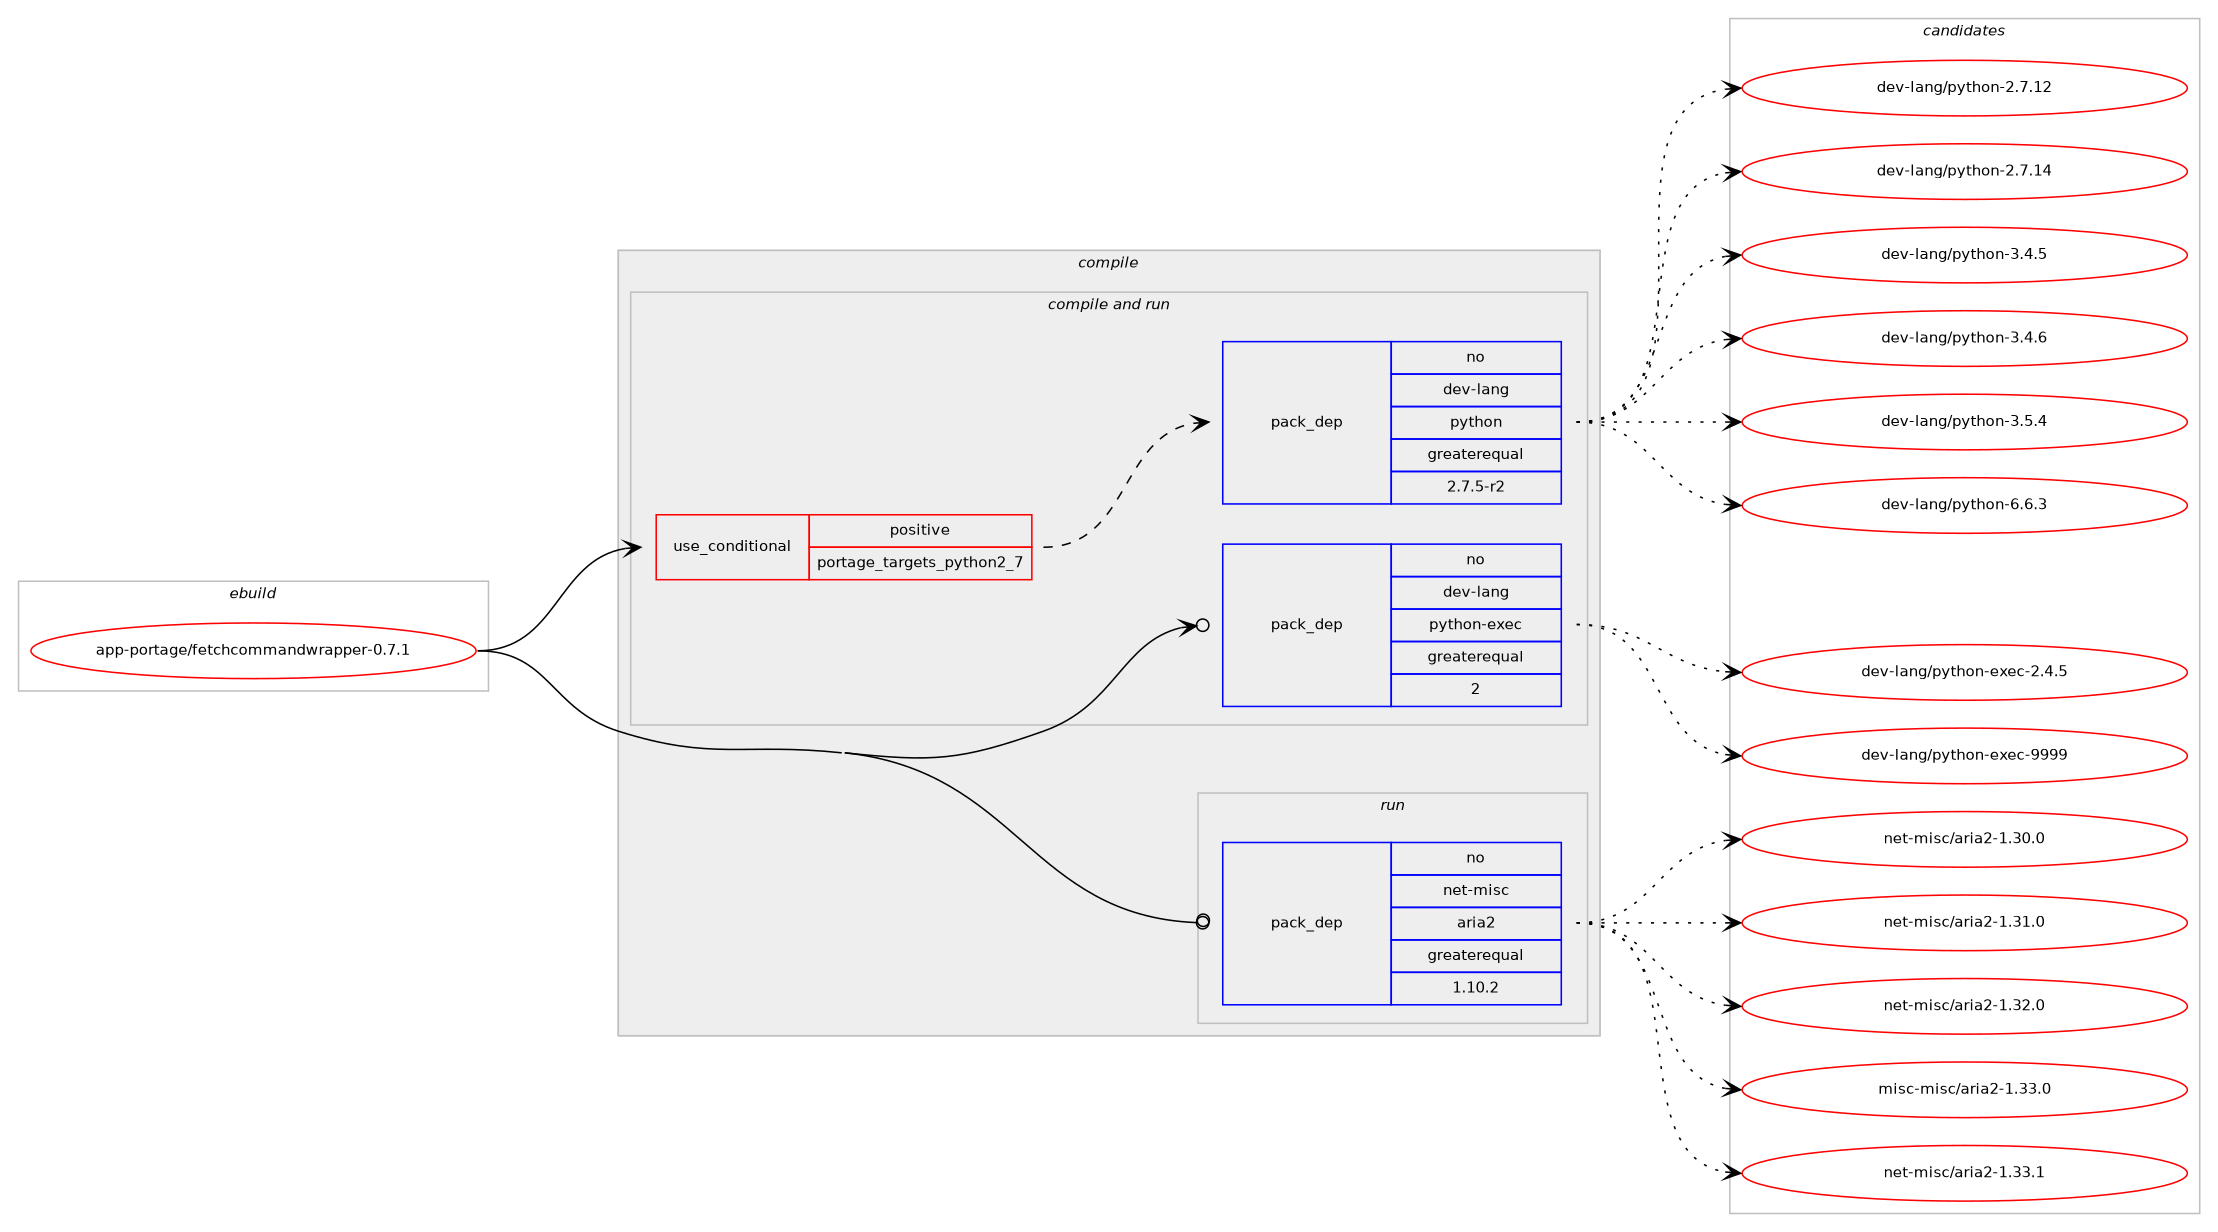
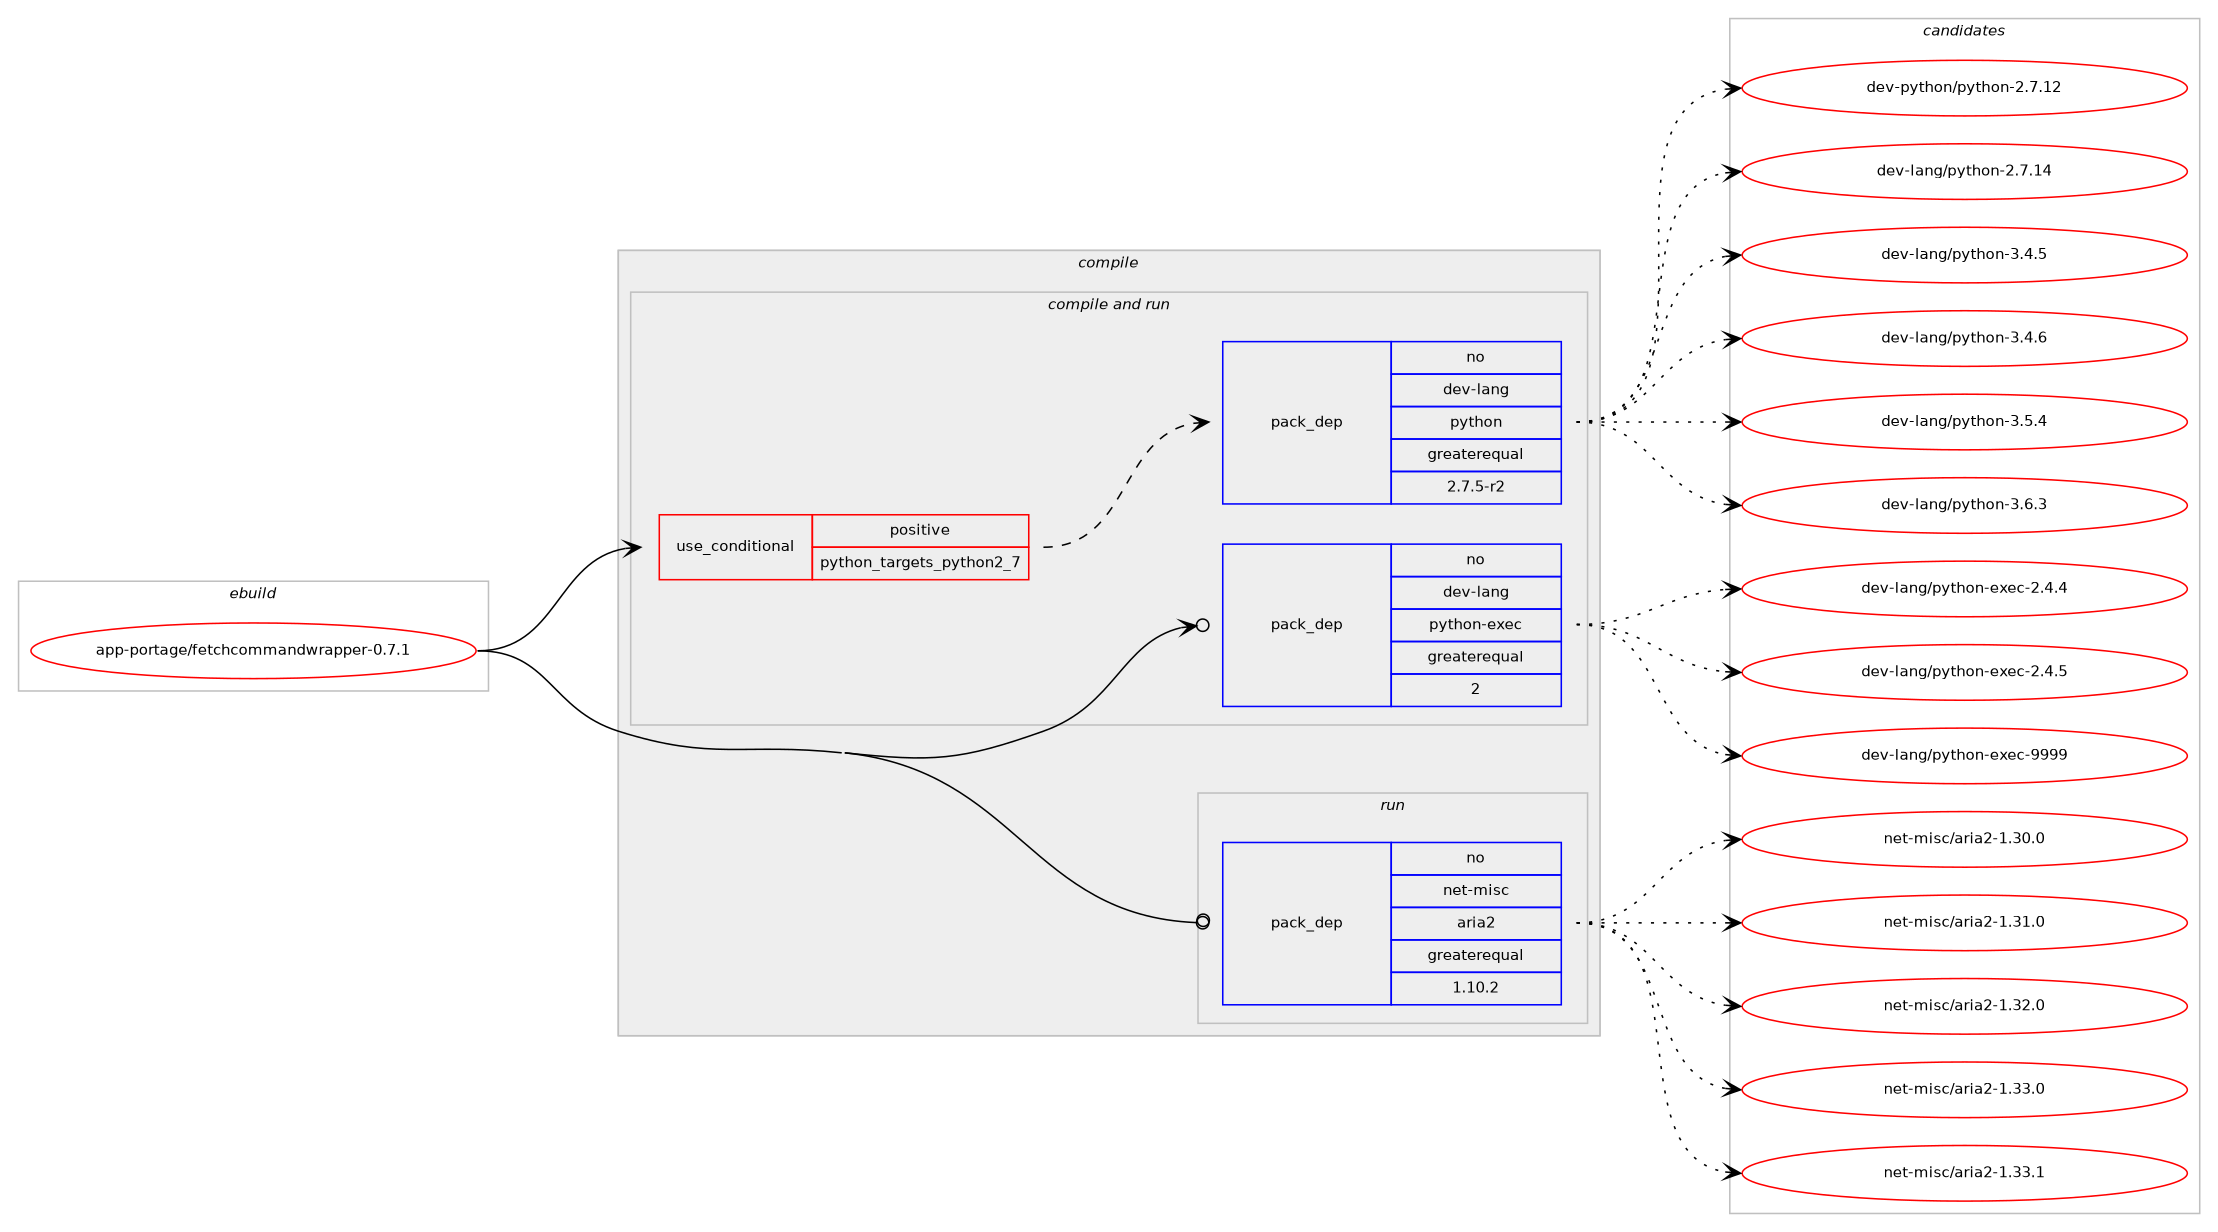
(1965, 88) -> (1965, 88)
(1965, 505) -> (1965, 505)
(921, 563) -> (921, 563)
none -> (1965, 589)
(1965, 1090) -> (1965, 1090)
